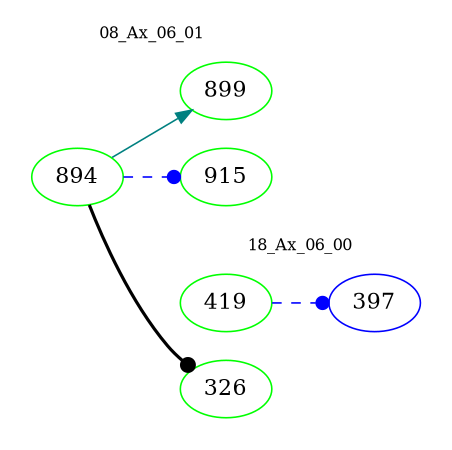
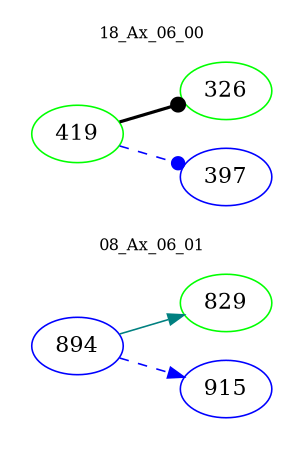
(226, 91) -> (226, 303)
(77, 177) -> (77, 346)
(145, 177) -> (144, 365)
(226, 177) -> (226, 389)
(128, 288) -> (146, 114)
